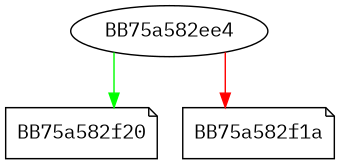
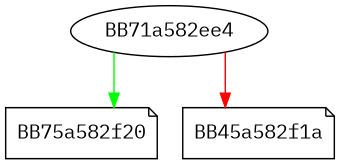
(169, 31) -> (169, 31)
(259, 133) -> (259, 133)
